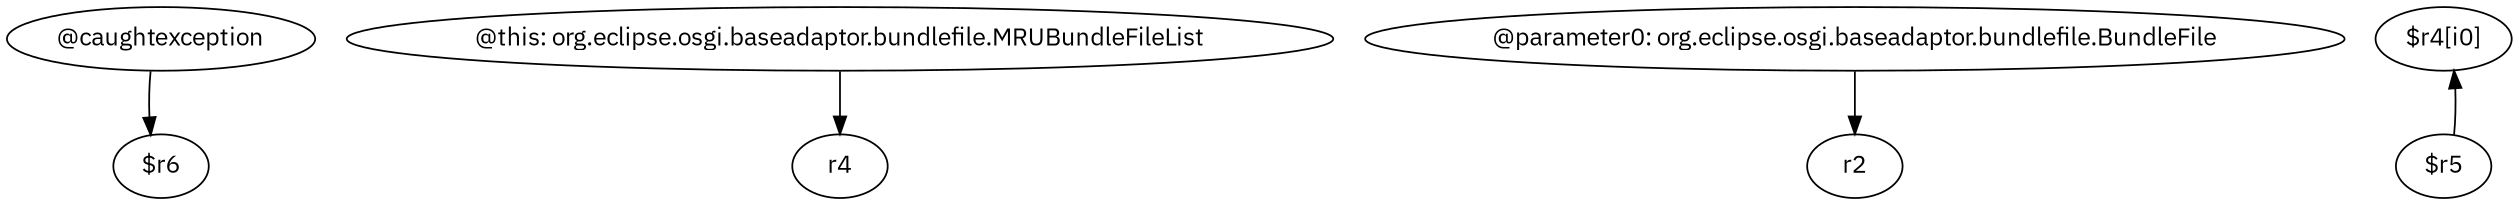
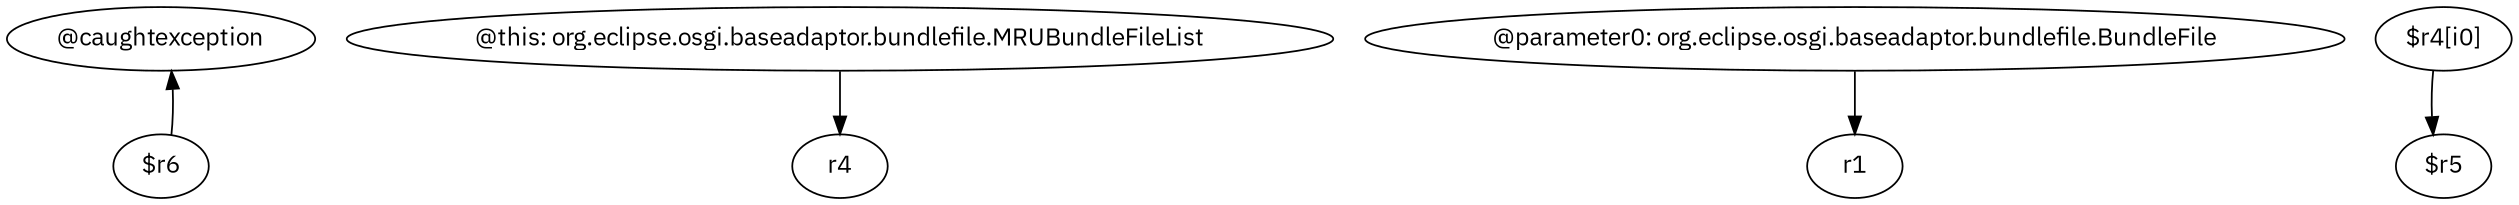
(149, 94) -> (173, 112)
(2455, 112) -> (2432, 94)
(1855, 166) -> (1855, 166)
